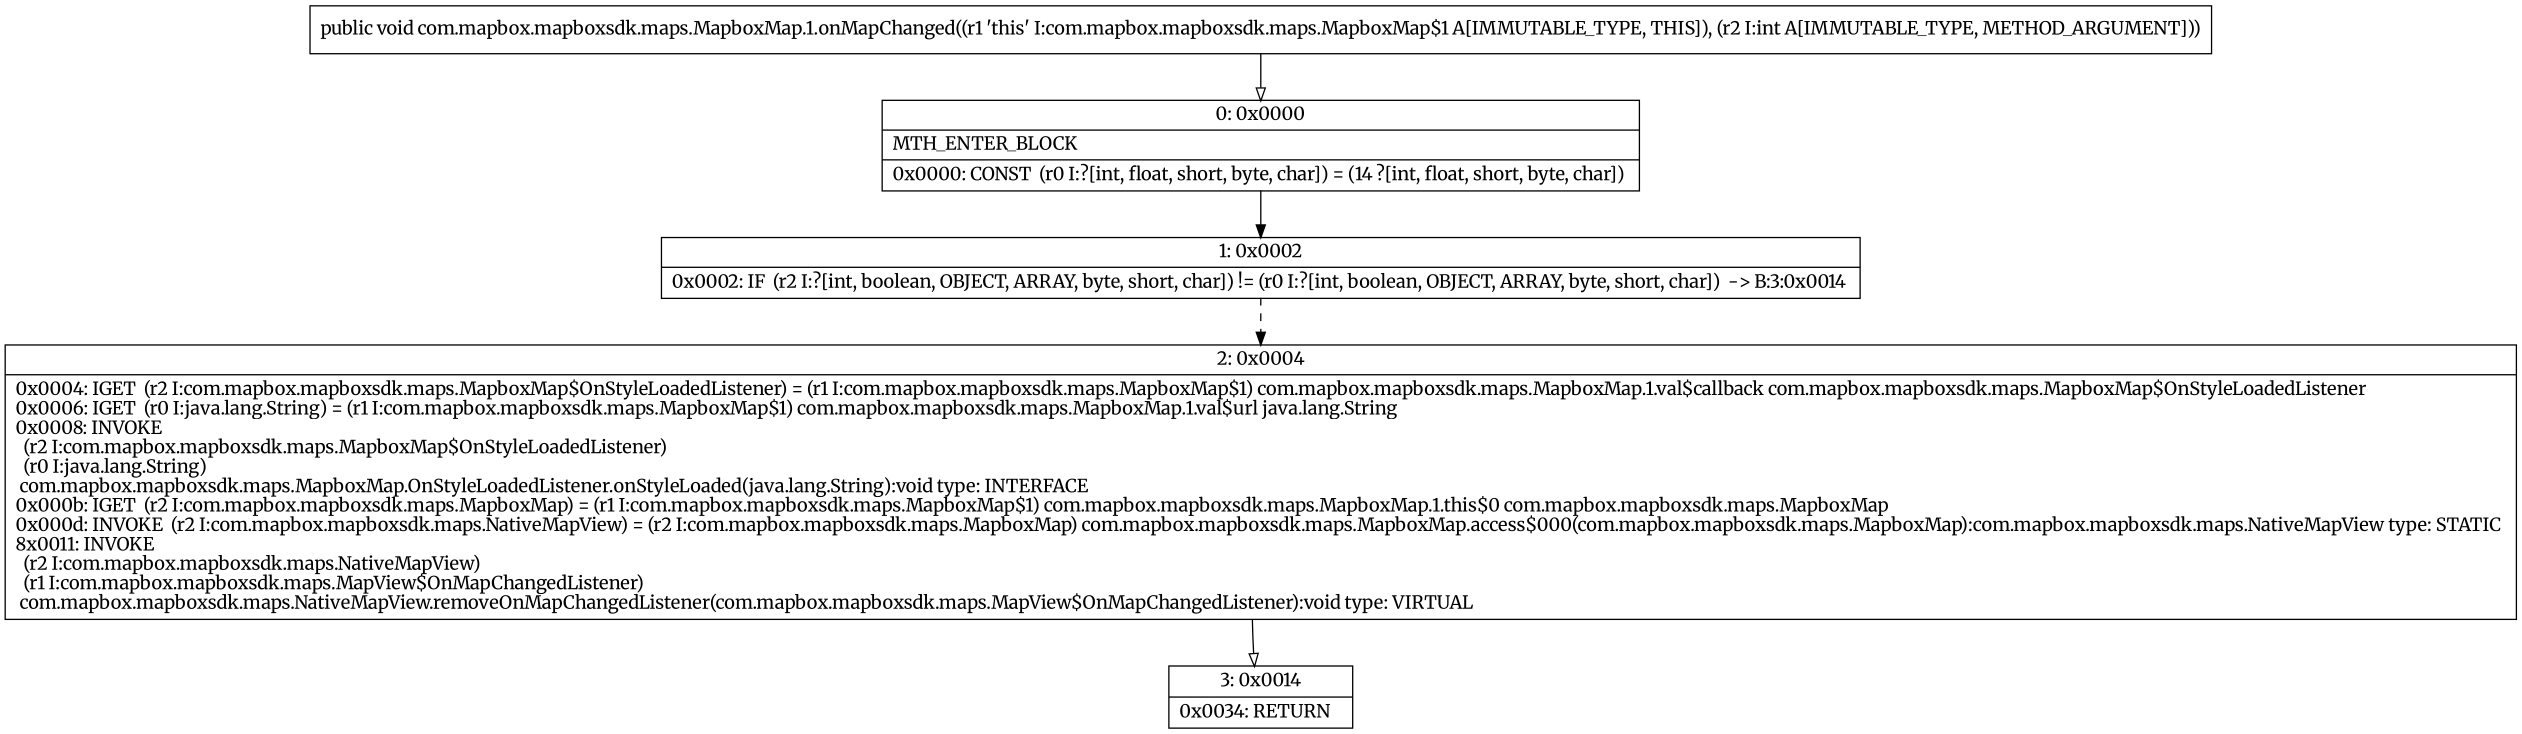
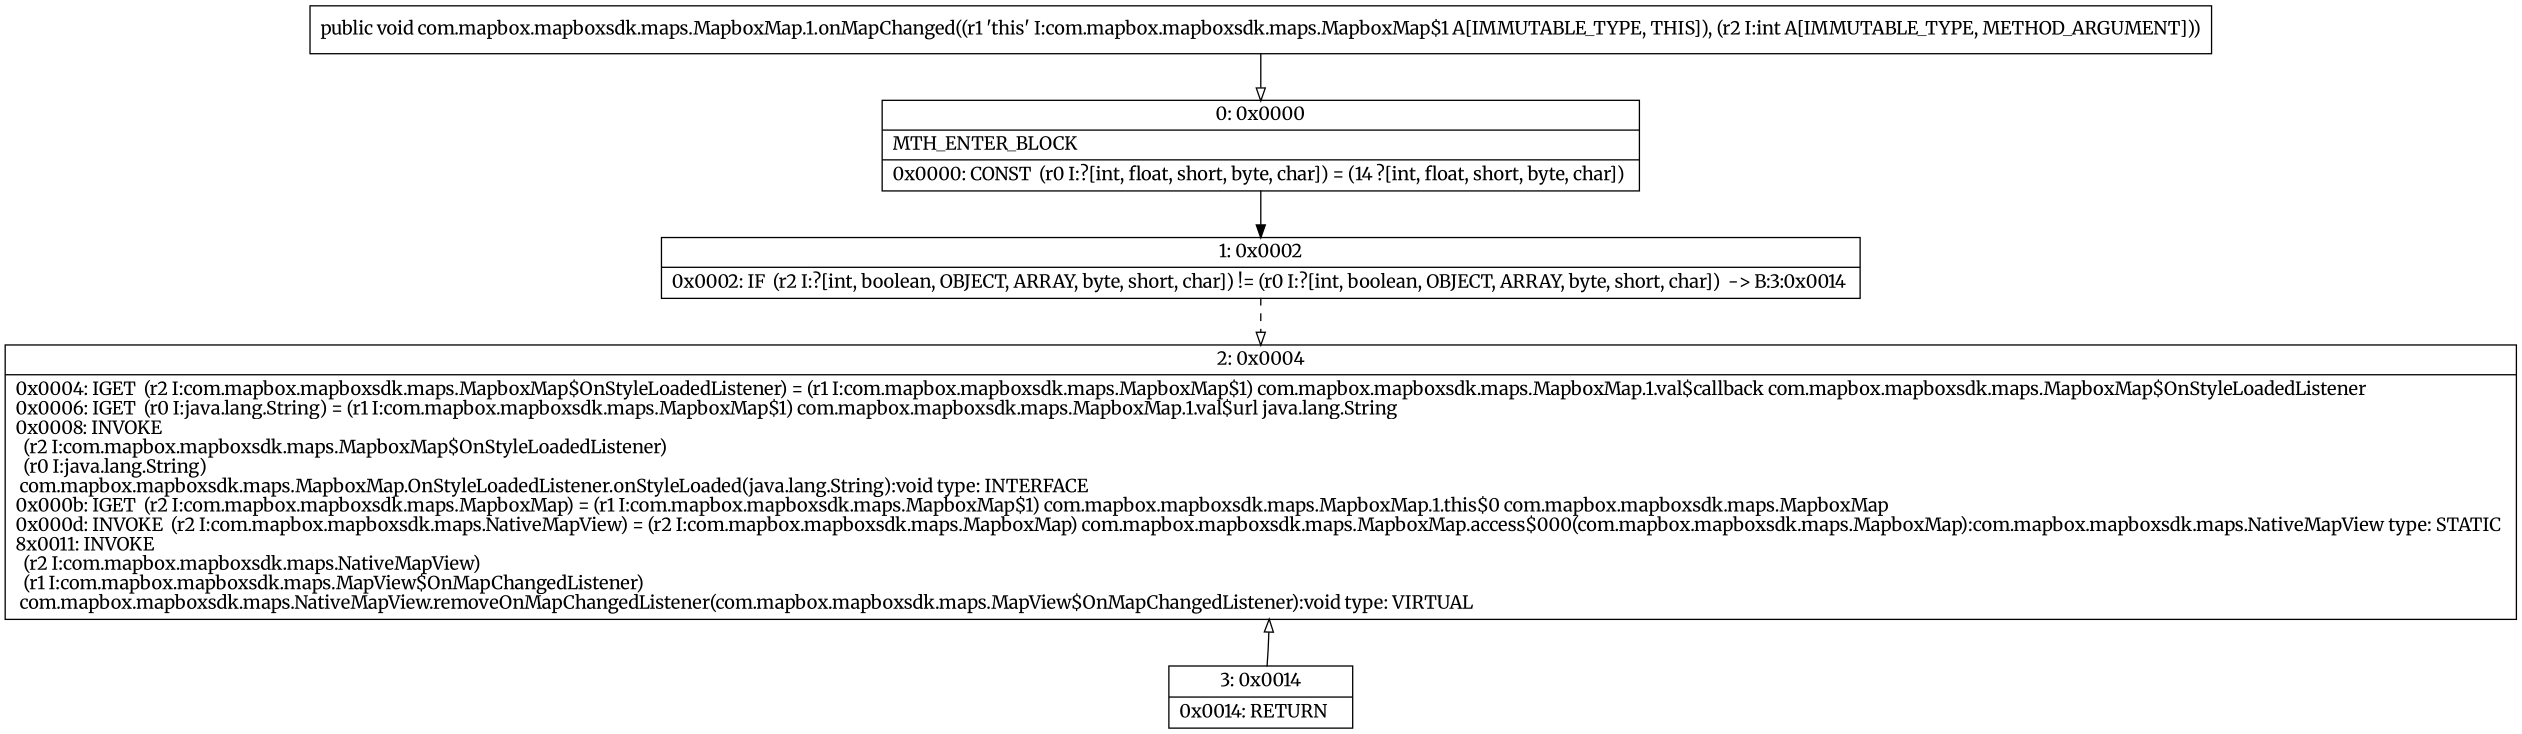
(1261, 315) -> (1261, 315)
(1253, 636) -> (1268, 649)
(1261, 712) -> (1259, 712)
